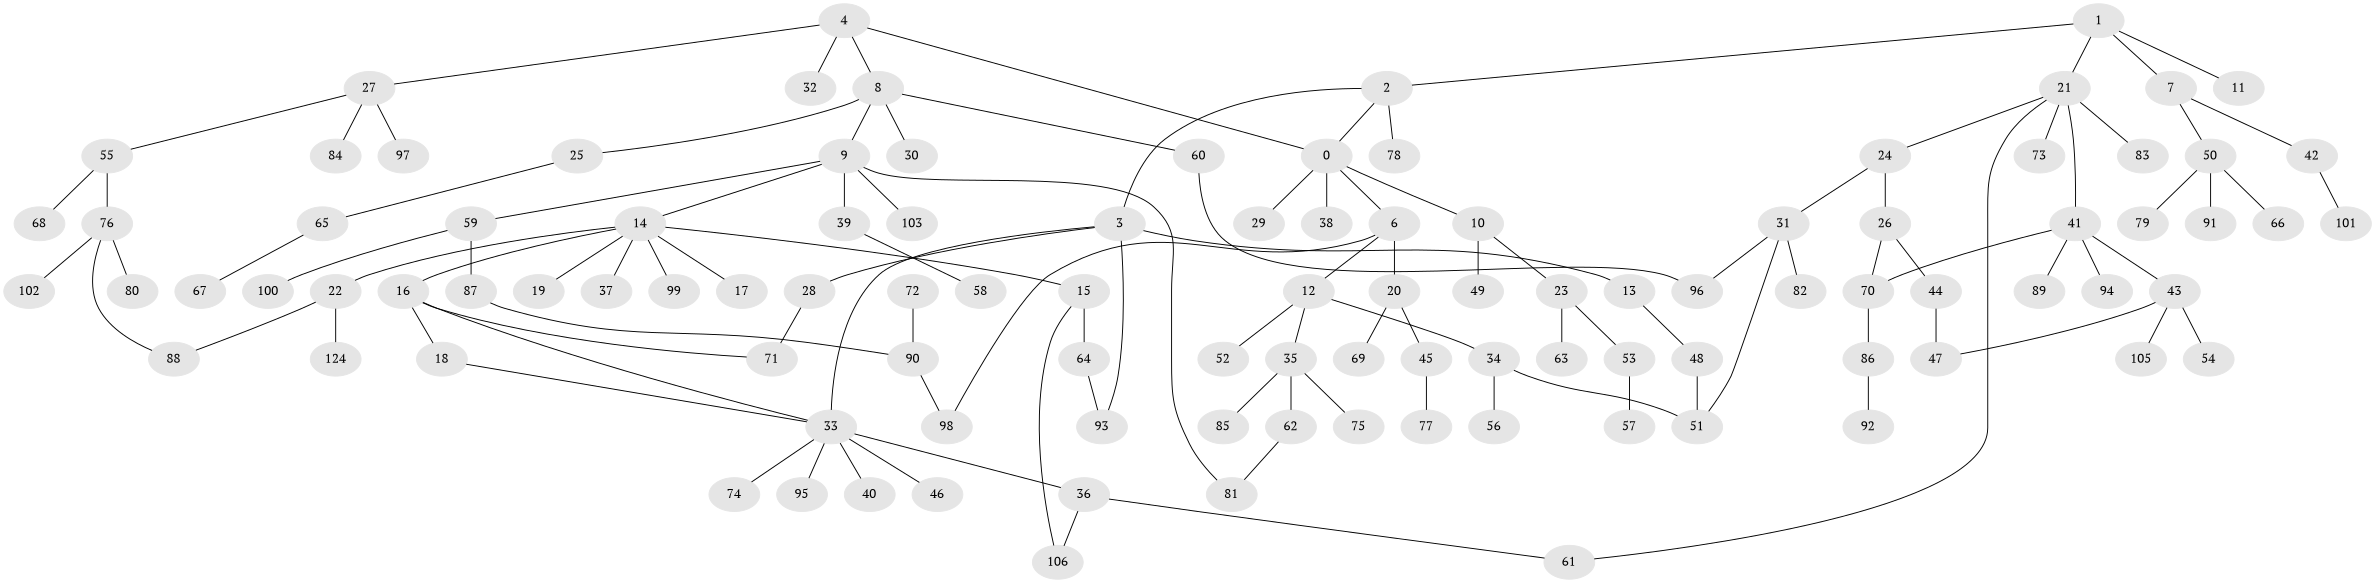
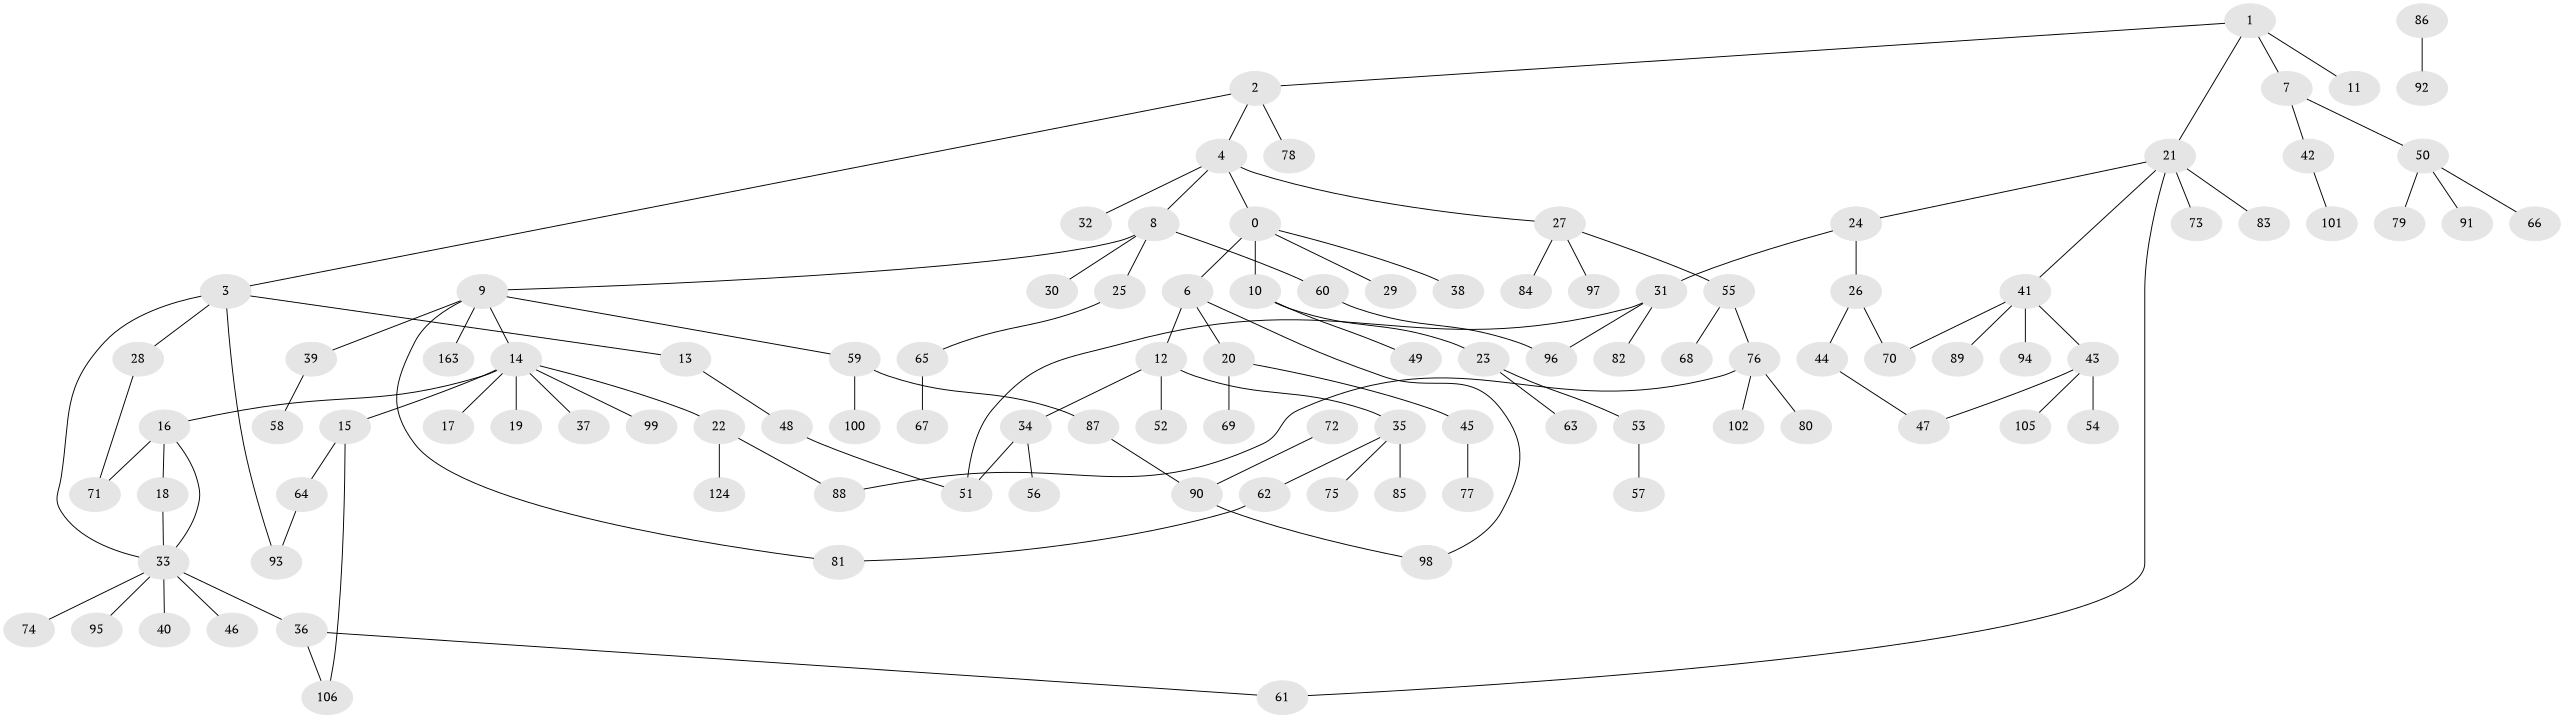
(1357, 122) -> (1238, 122)
(912, 224) -> (449, 359)
(1868, 325) -> none
